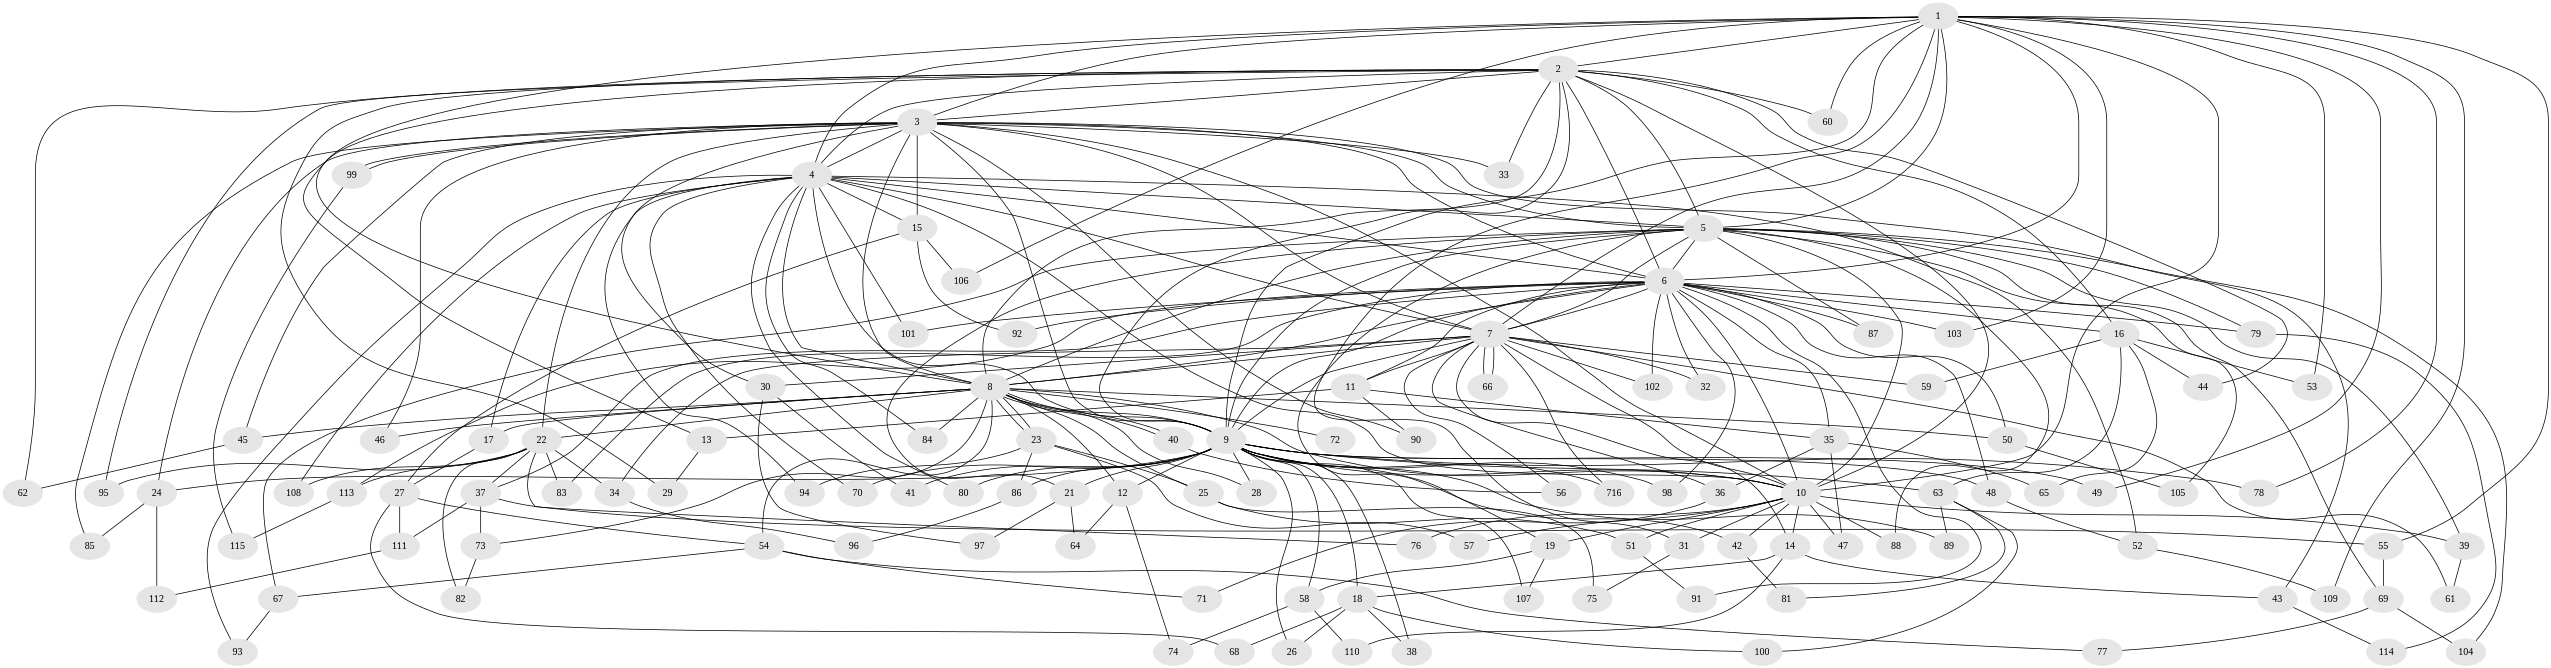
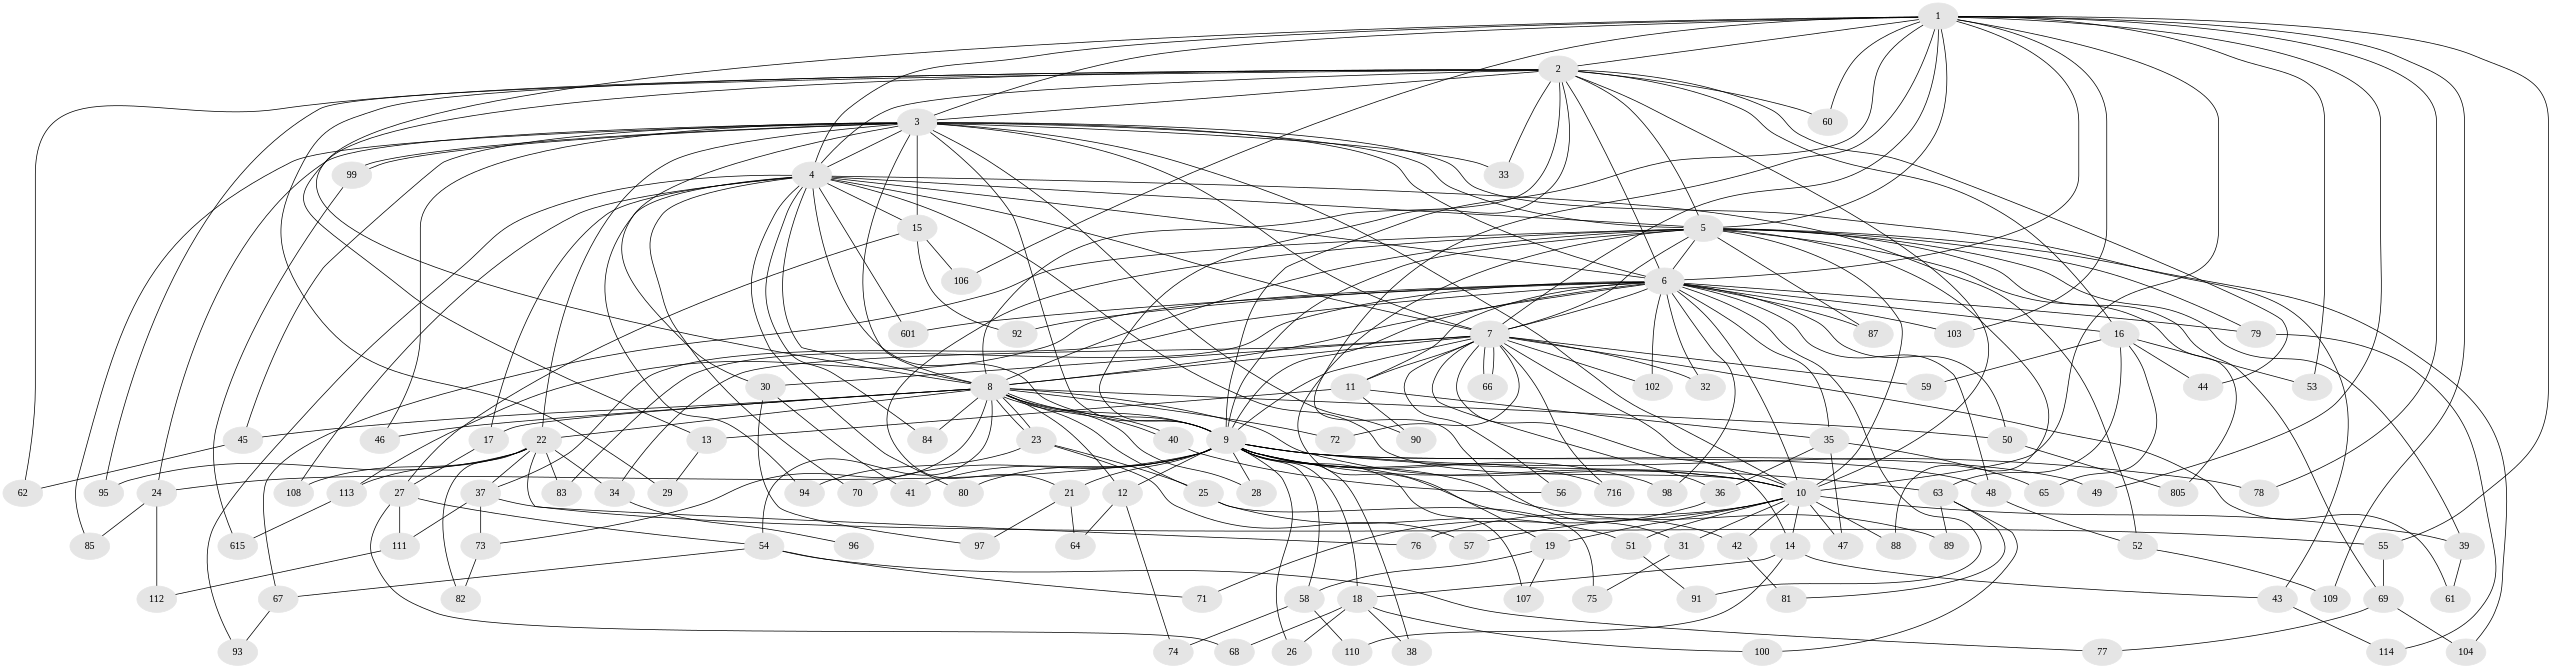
(908, 334) -> (908, 334)
none -> (1474, 425)
(1017, 493) -> none
(2178, 493) -> (2178, 493)
(238, 546) -> (238, 546)
